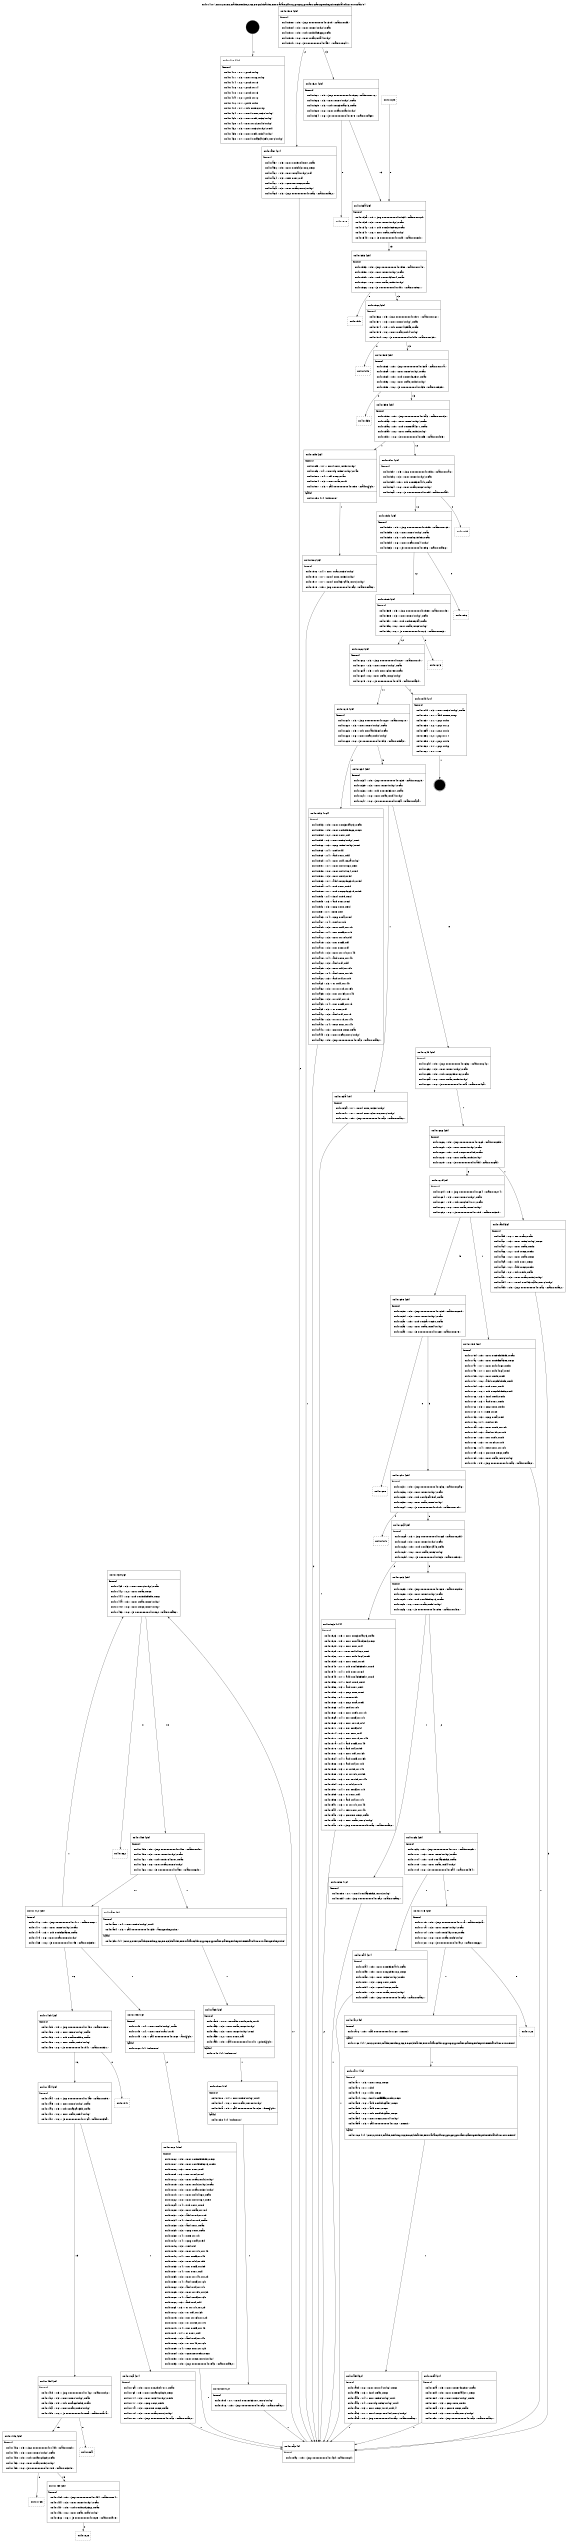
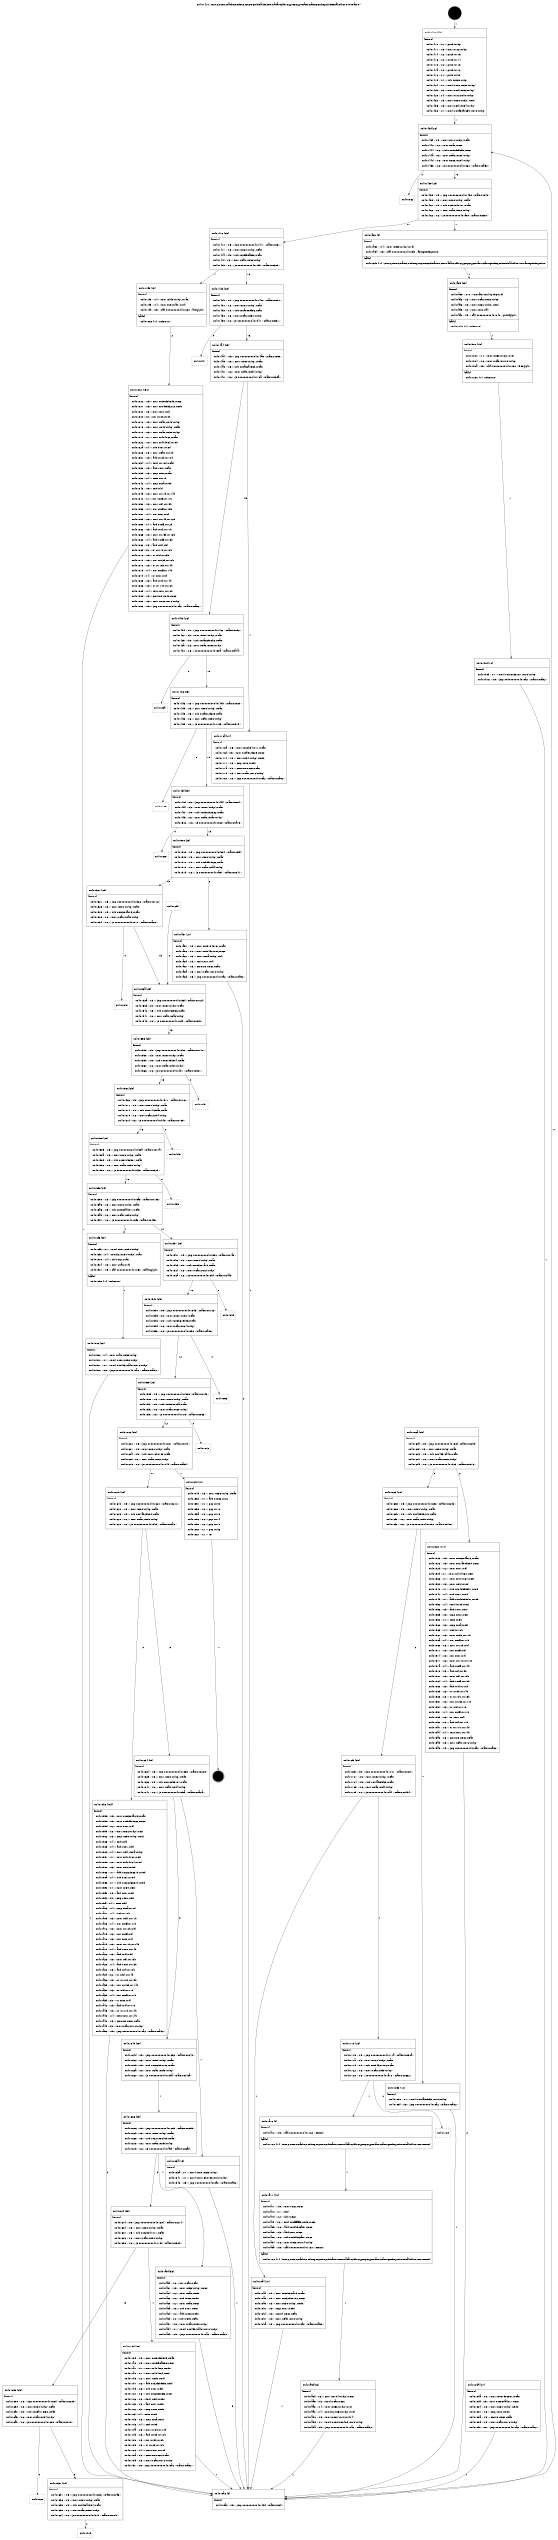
none -> (207, 831)
(428, 1516) -> none
(79, 1759) -> (455, 119)
